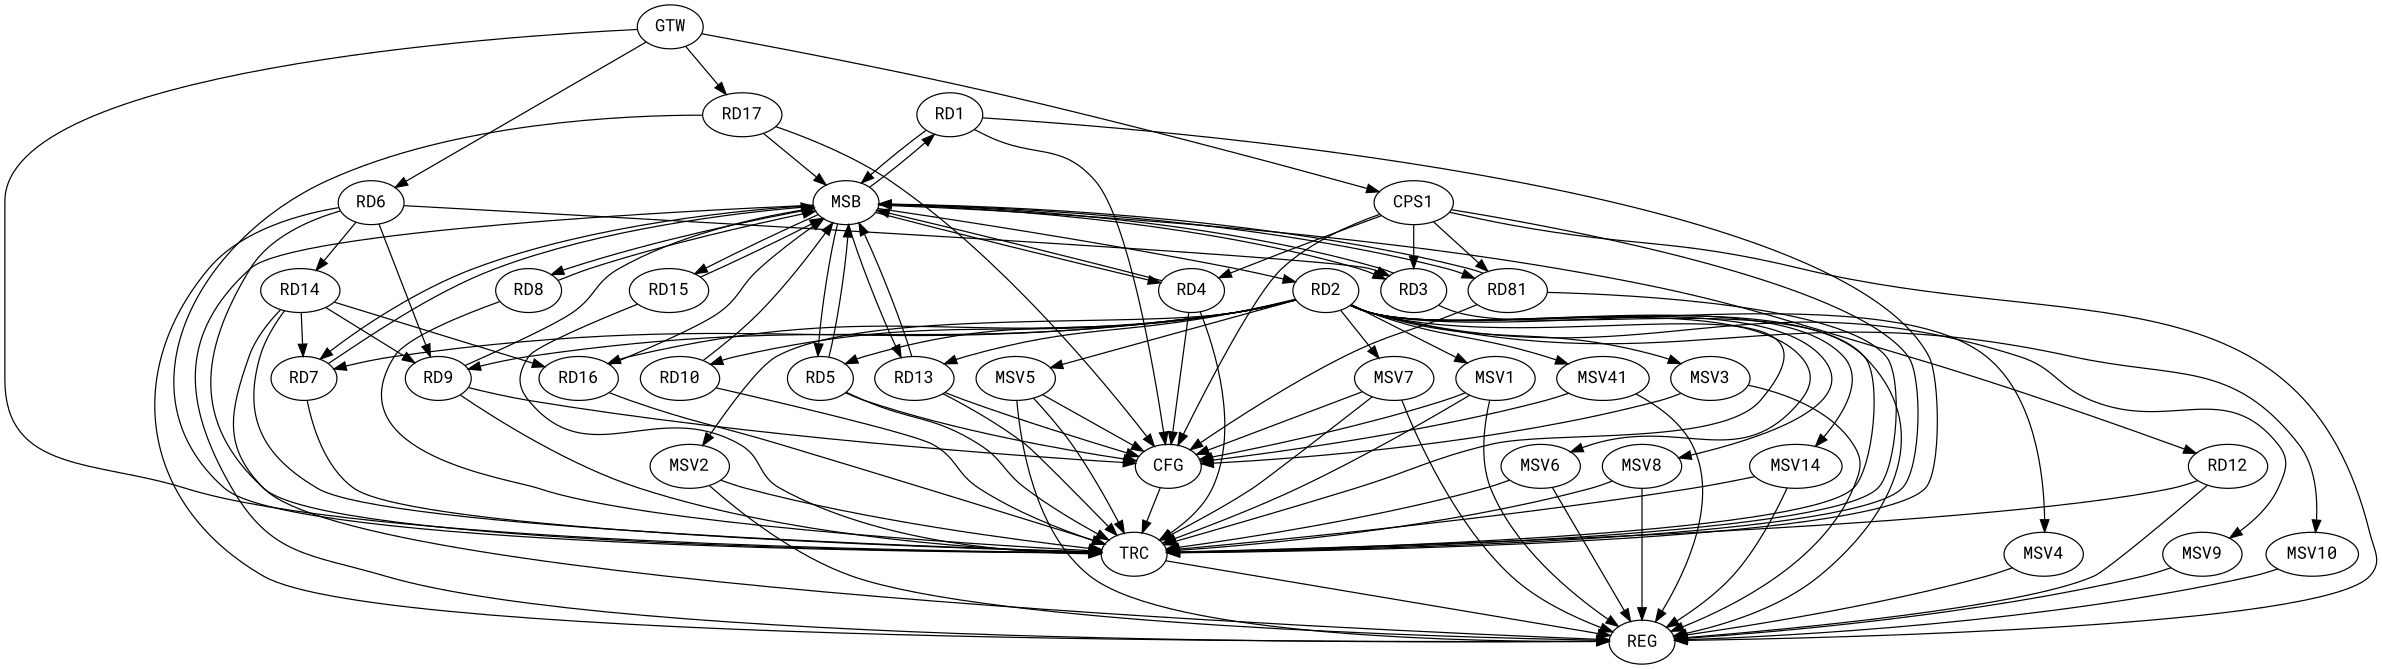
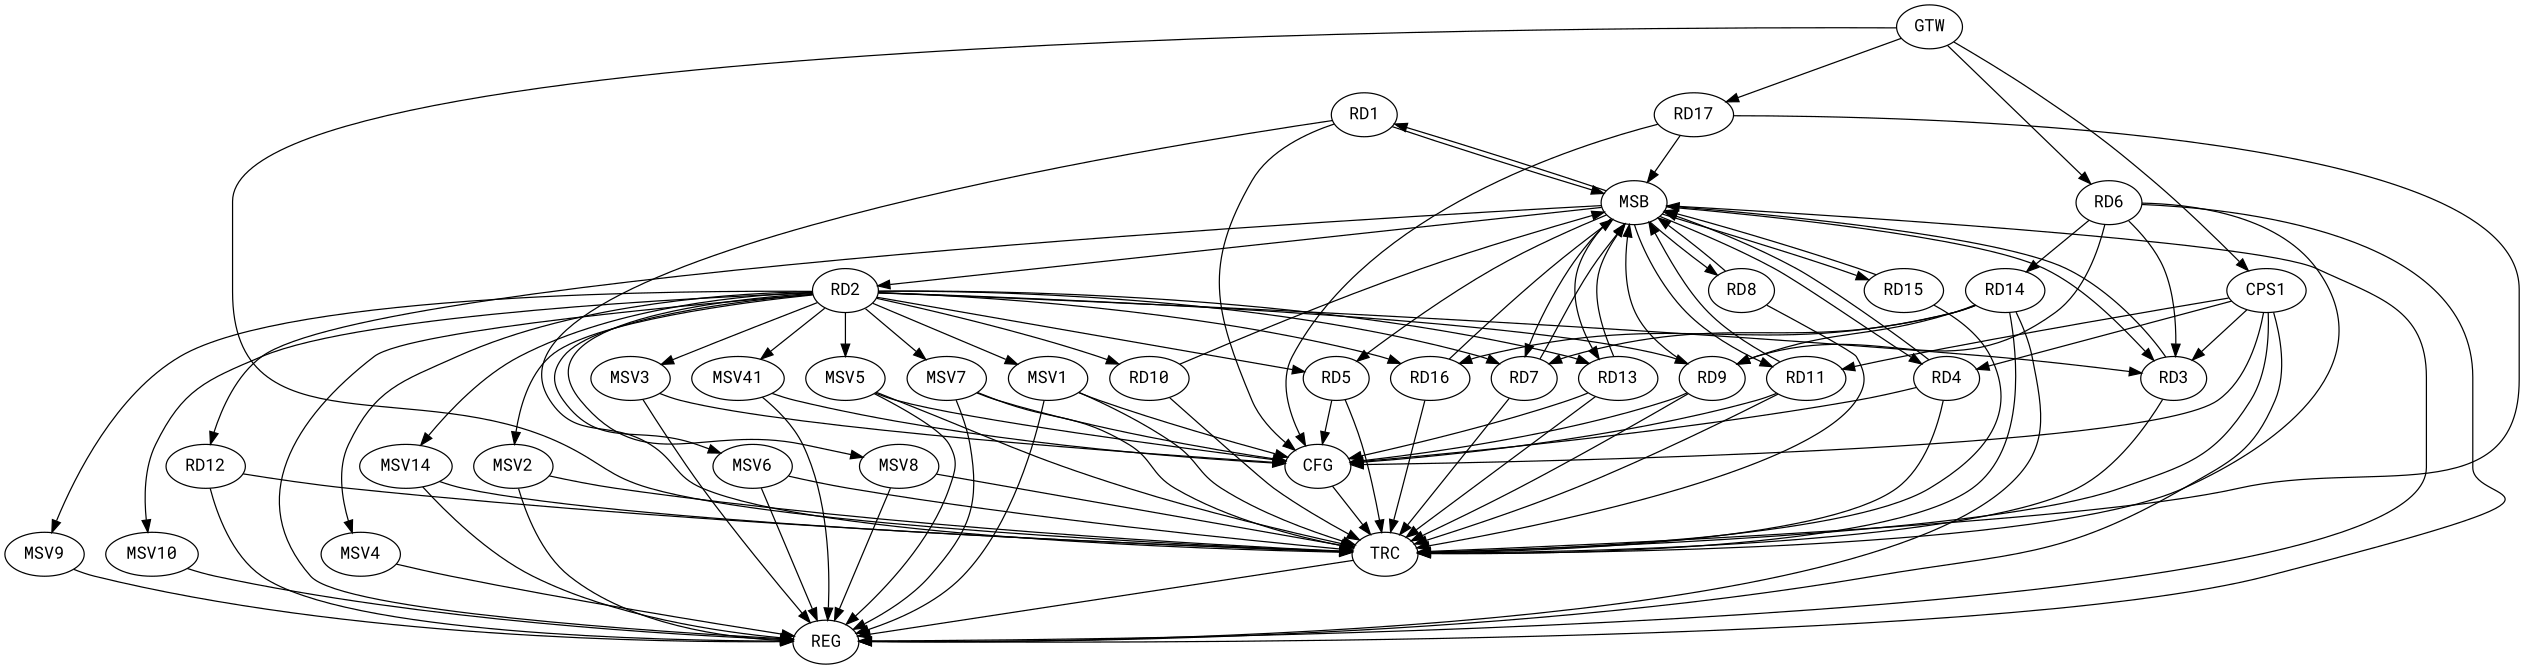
(1508, 291) -> (1806, 378)
(840, 297) -> none
(1712, 424) -> (1504, 323)
